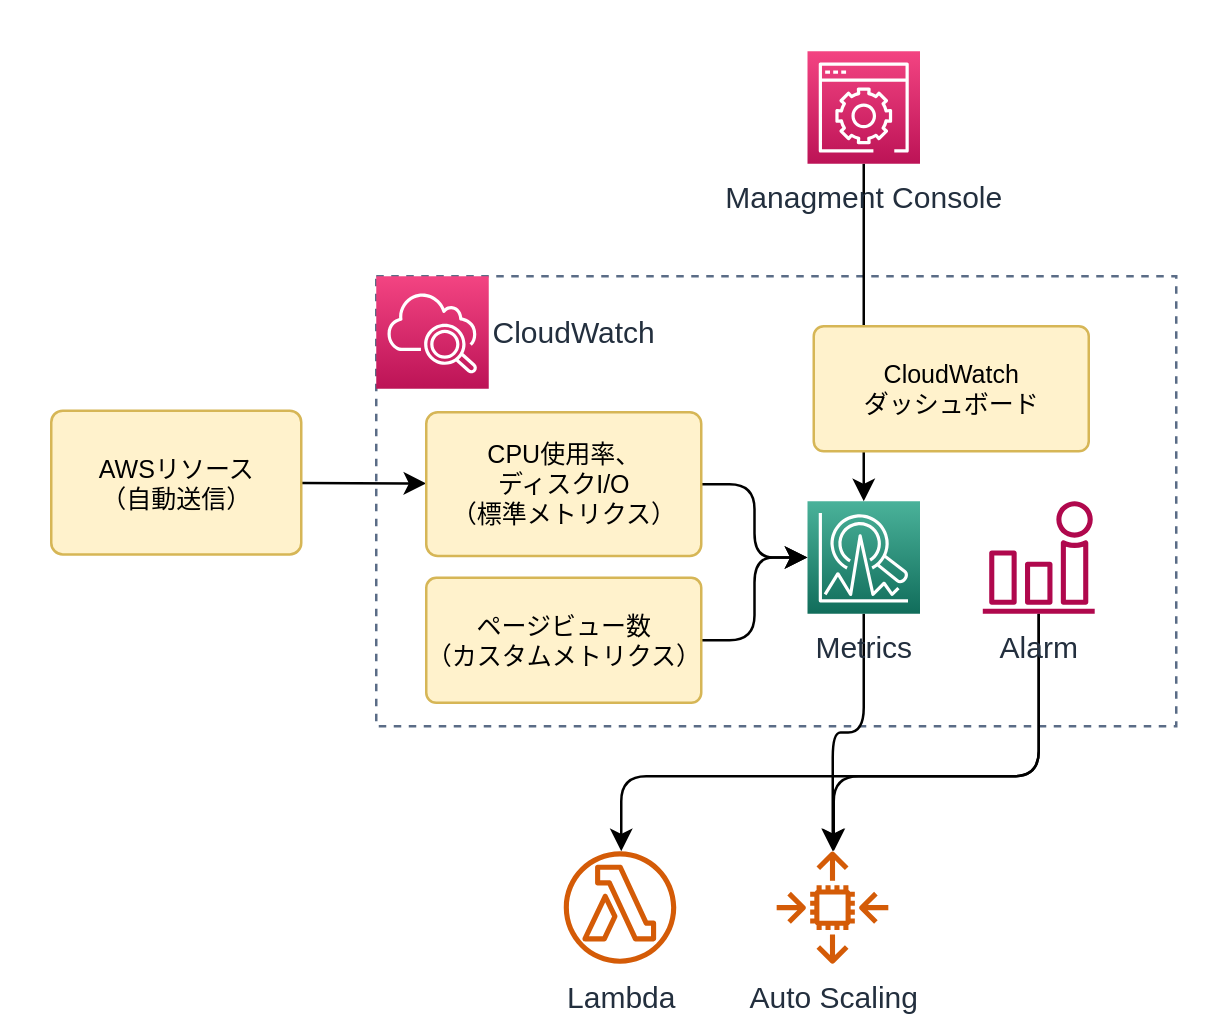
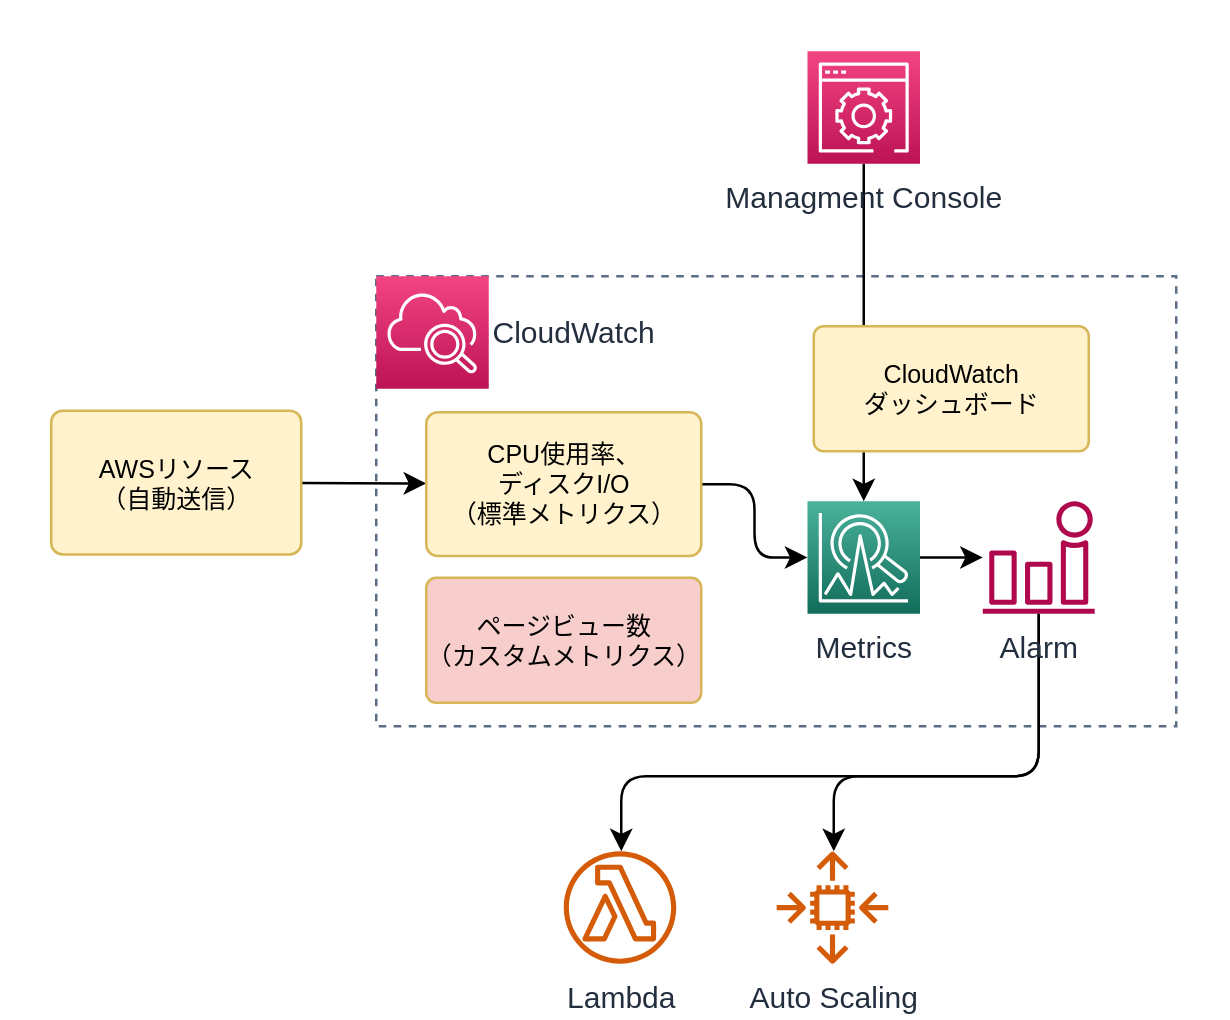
(754, 620) -> none
(564, 640) -> (564, 640)
(864, 695) -> (943, 558)
